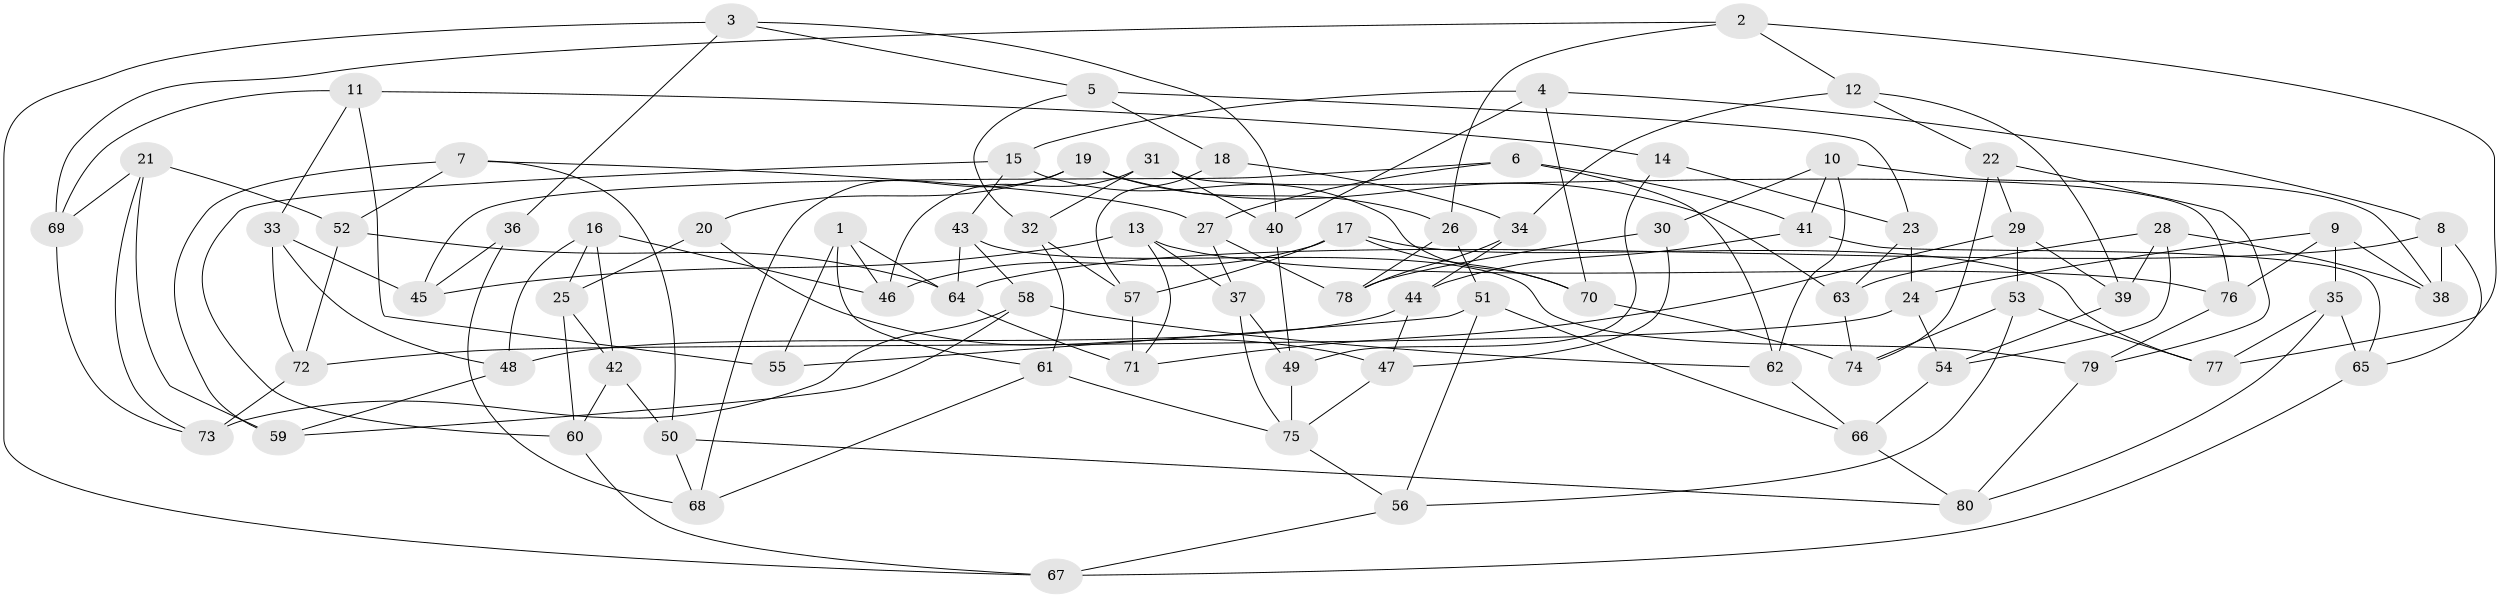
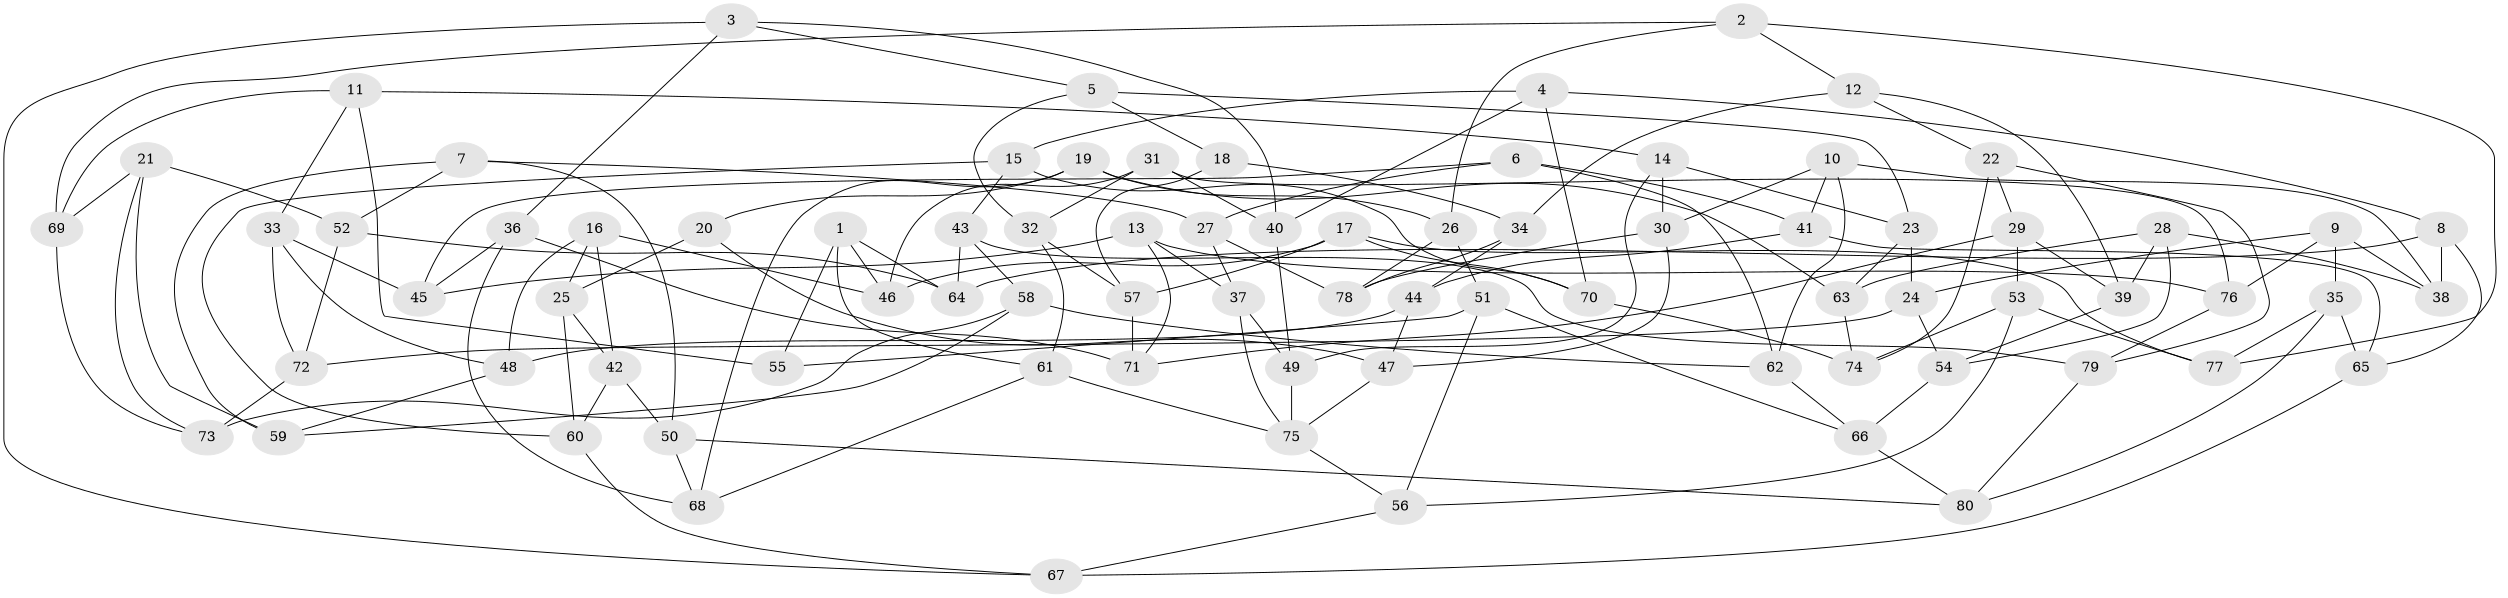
none -> (1663, 195)
(1036, 334) -> (818, 322)
